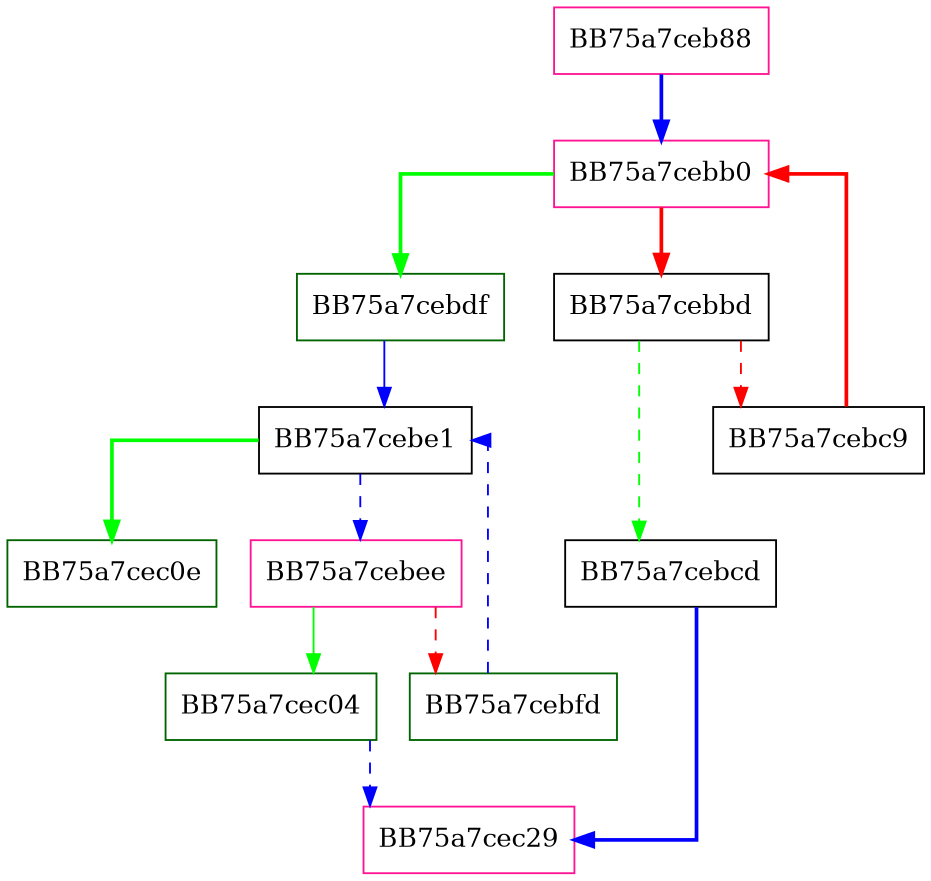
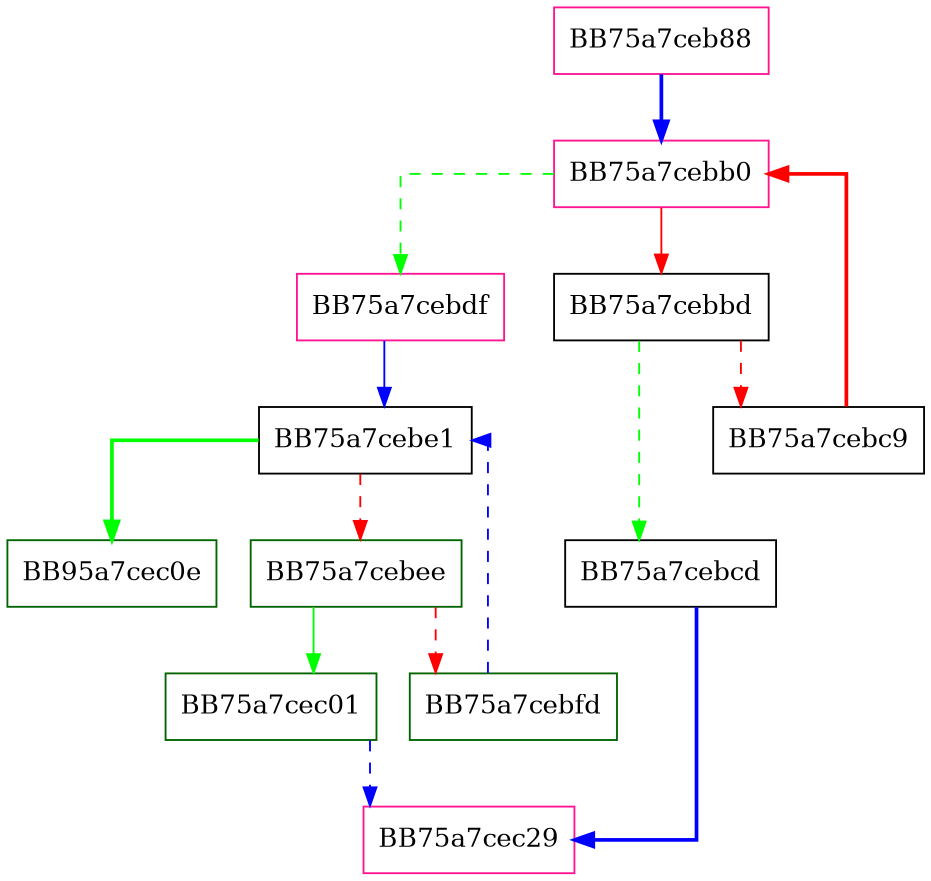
(437, 174) -> (437, 174)
(661, 231) -> (661, 231)
(401, 307) -> (401, 307)
(360, 497) -> (360, 497)
(112, 574) -> (112, 574)
(356, 574) -> (356, 574)
(271, 707) -> (271, 707)
